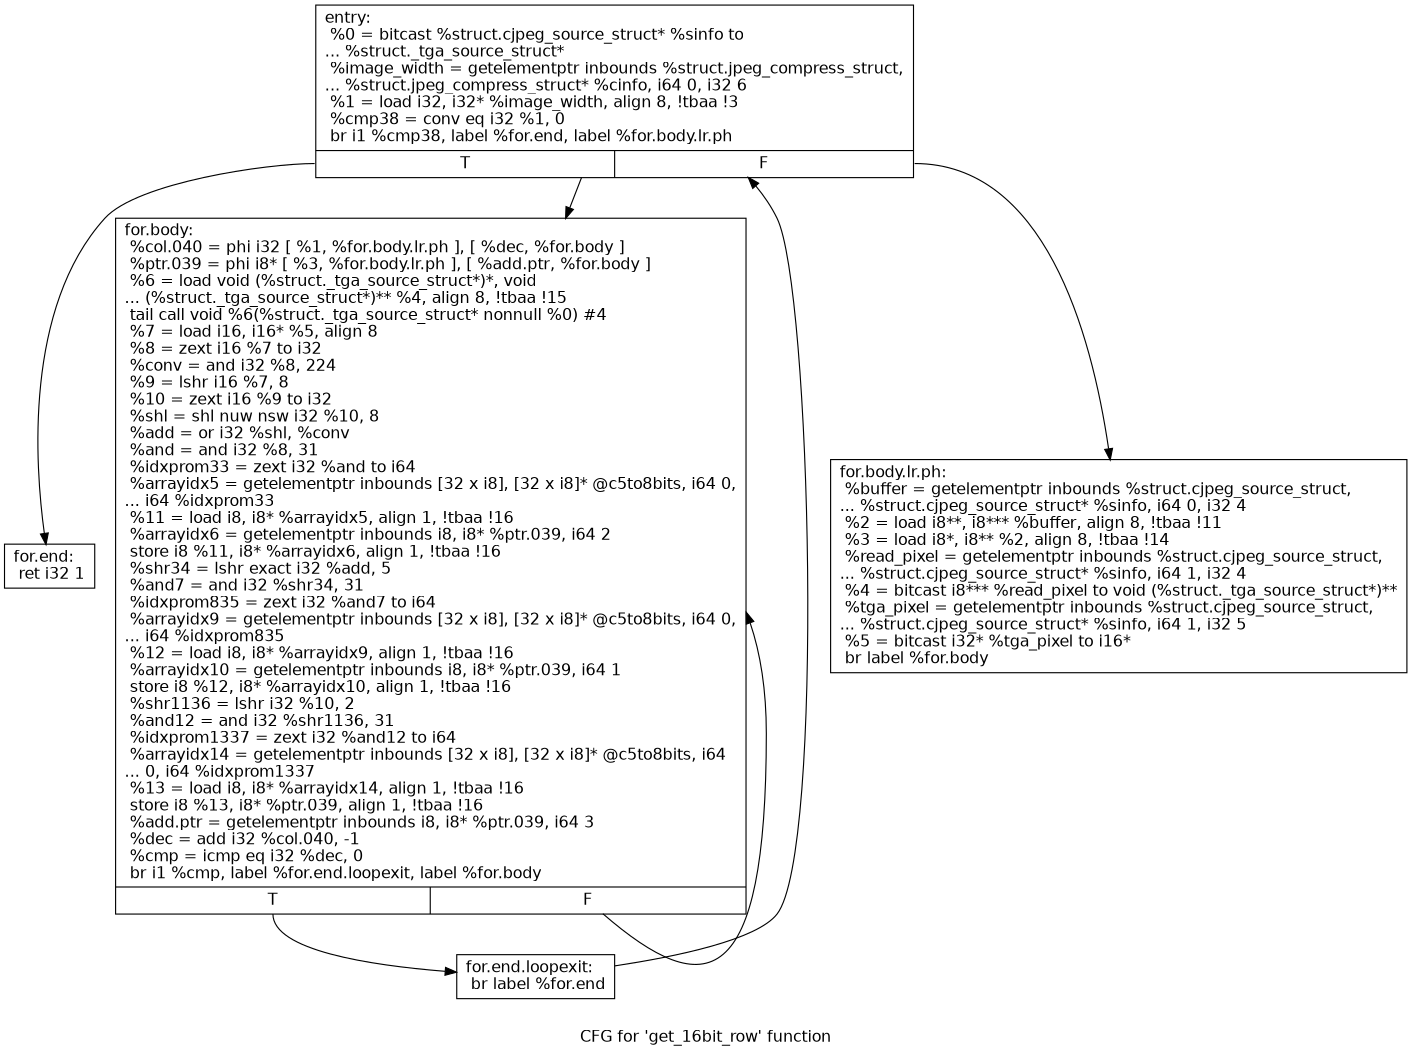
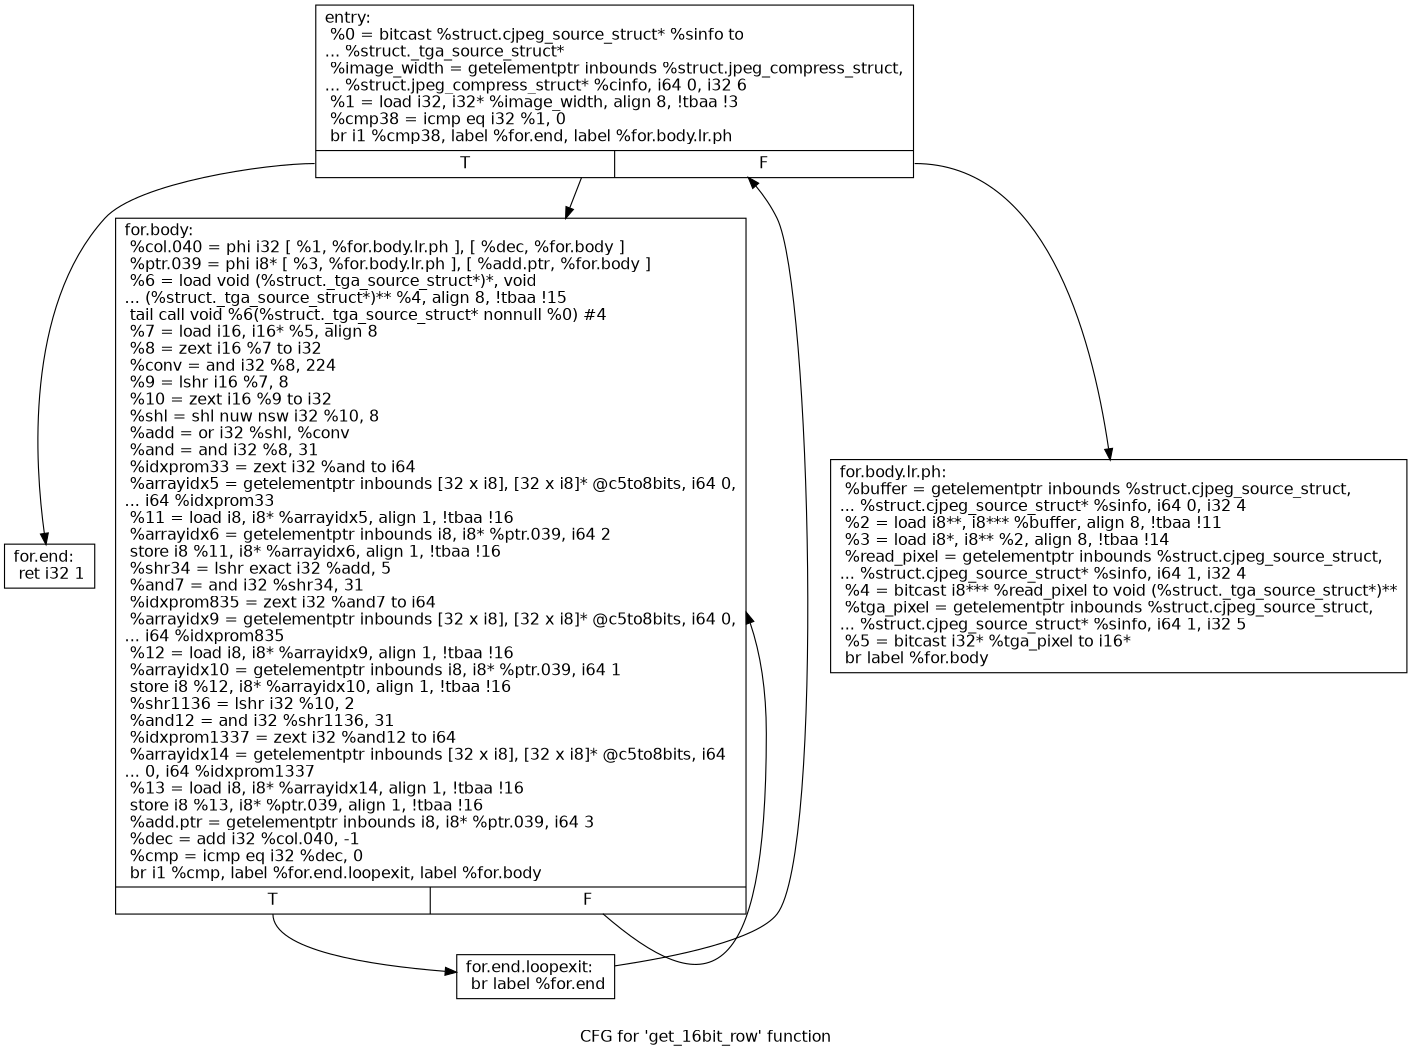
(445, 120) -> (445, 120)
